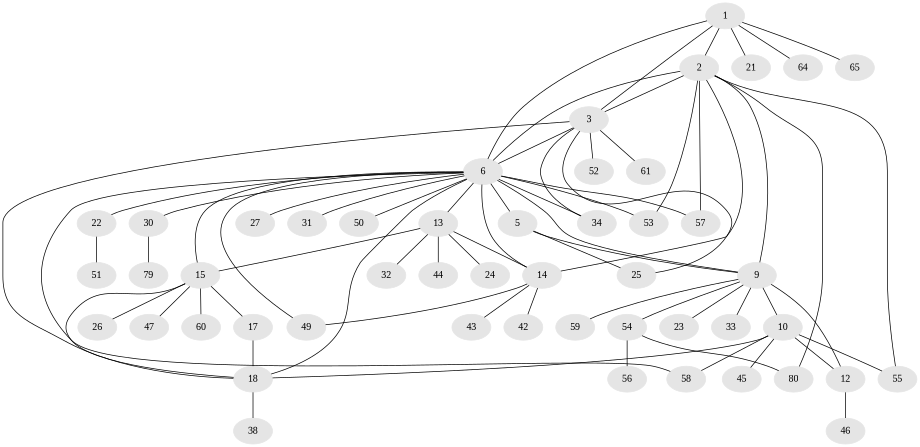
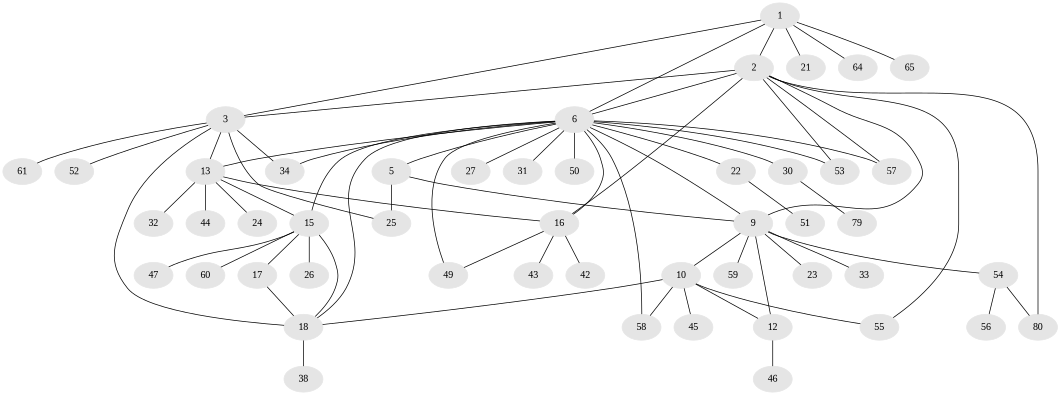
(536, 146) -> (216, 146)
(542, 275) -> (559, 223)
